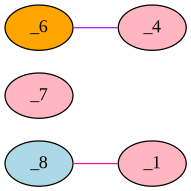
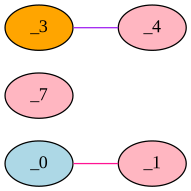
(39, 28) -> (39, 28)
(39, 164) -> (39, 164)
